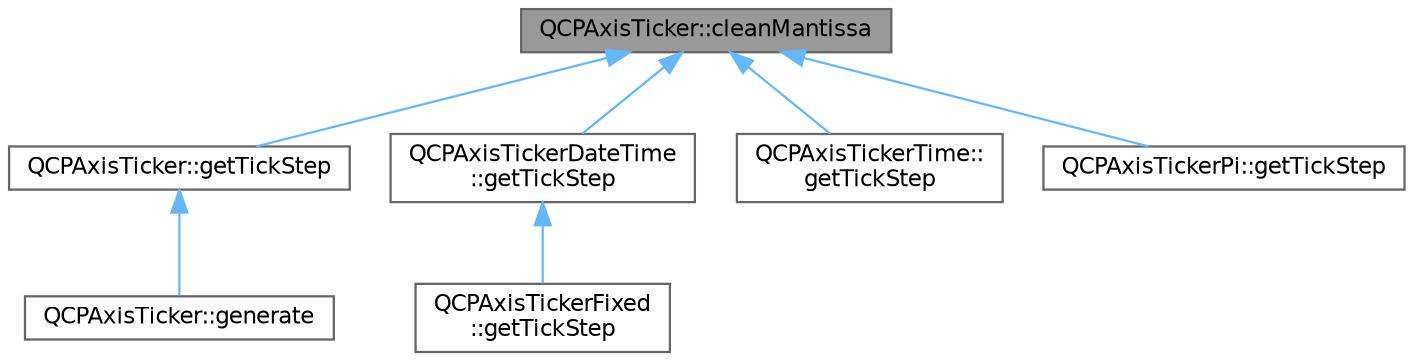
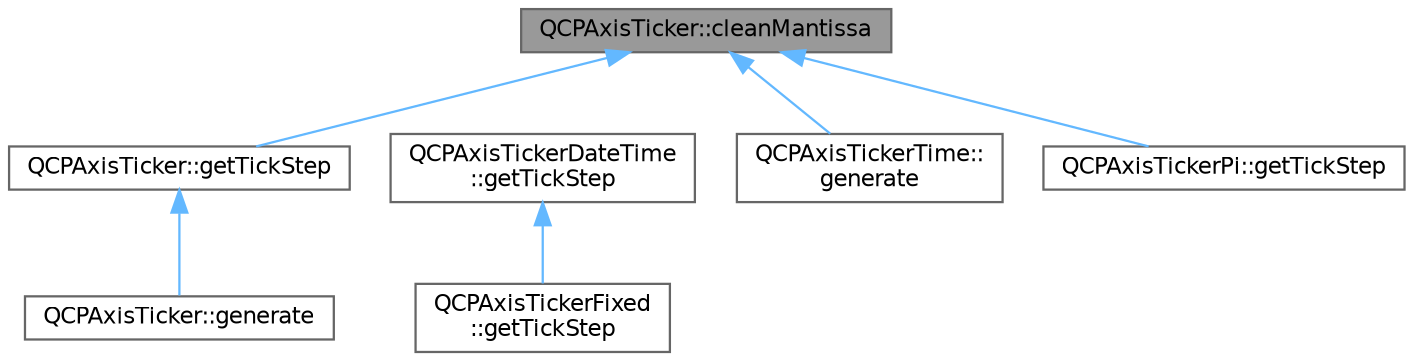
(623, 100) -> none
(870, 168) -> (870, 168)
